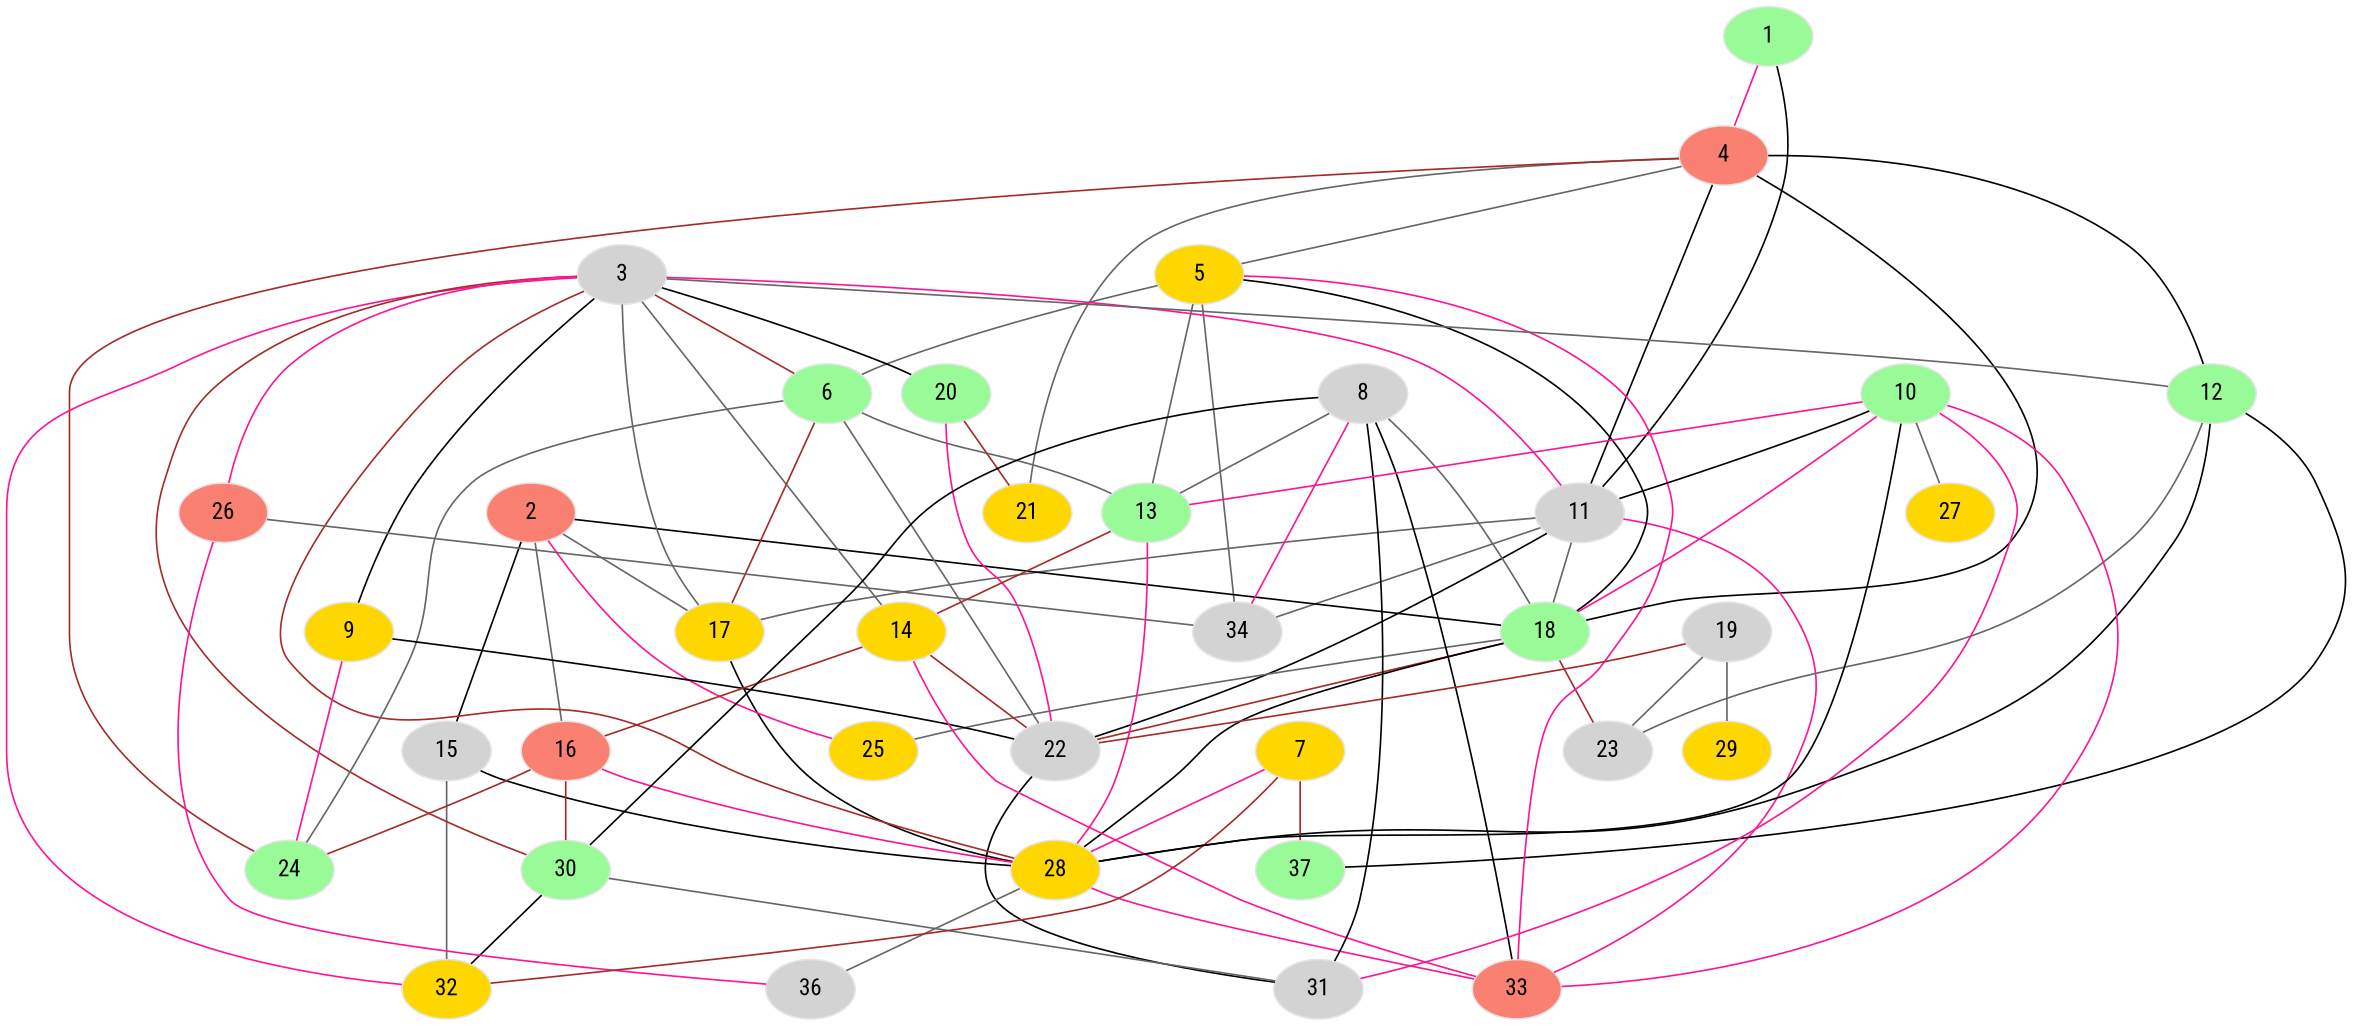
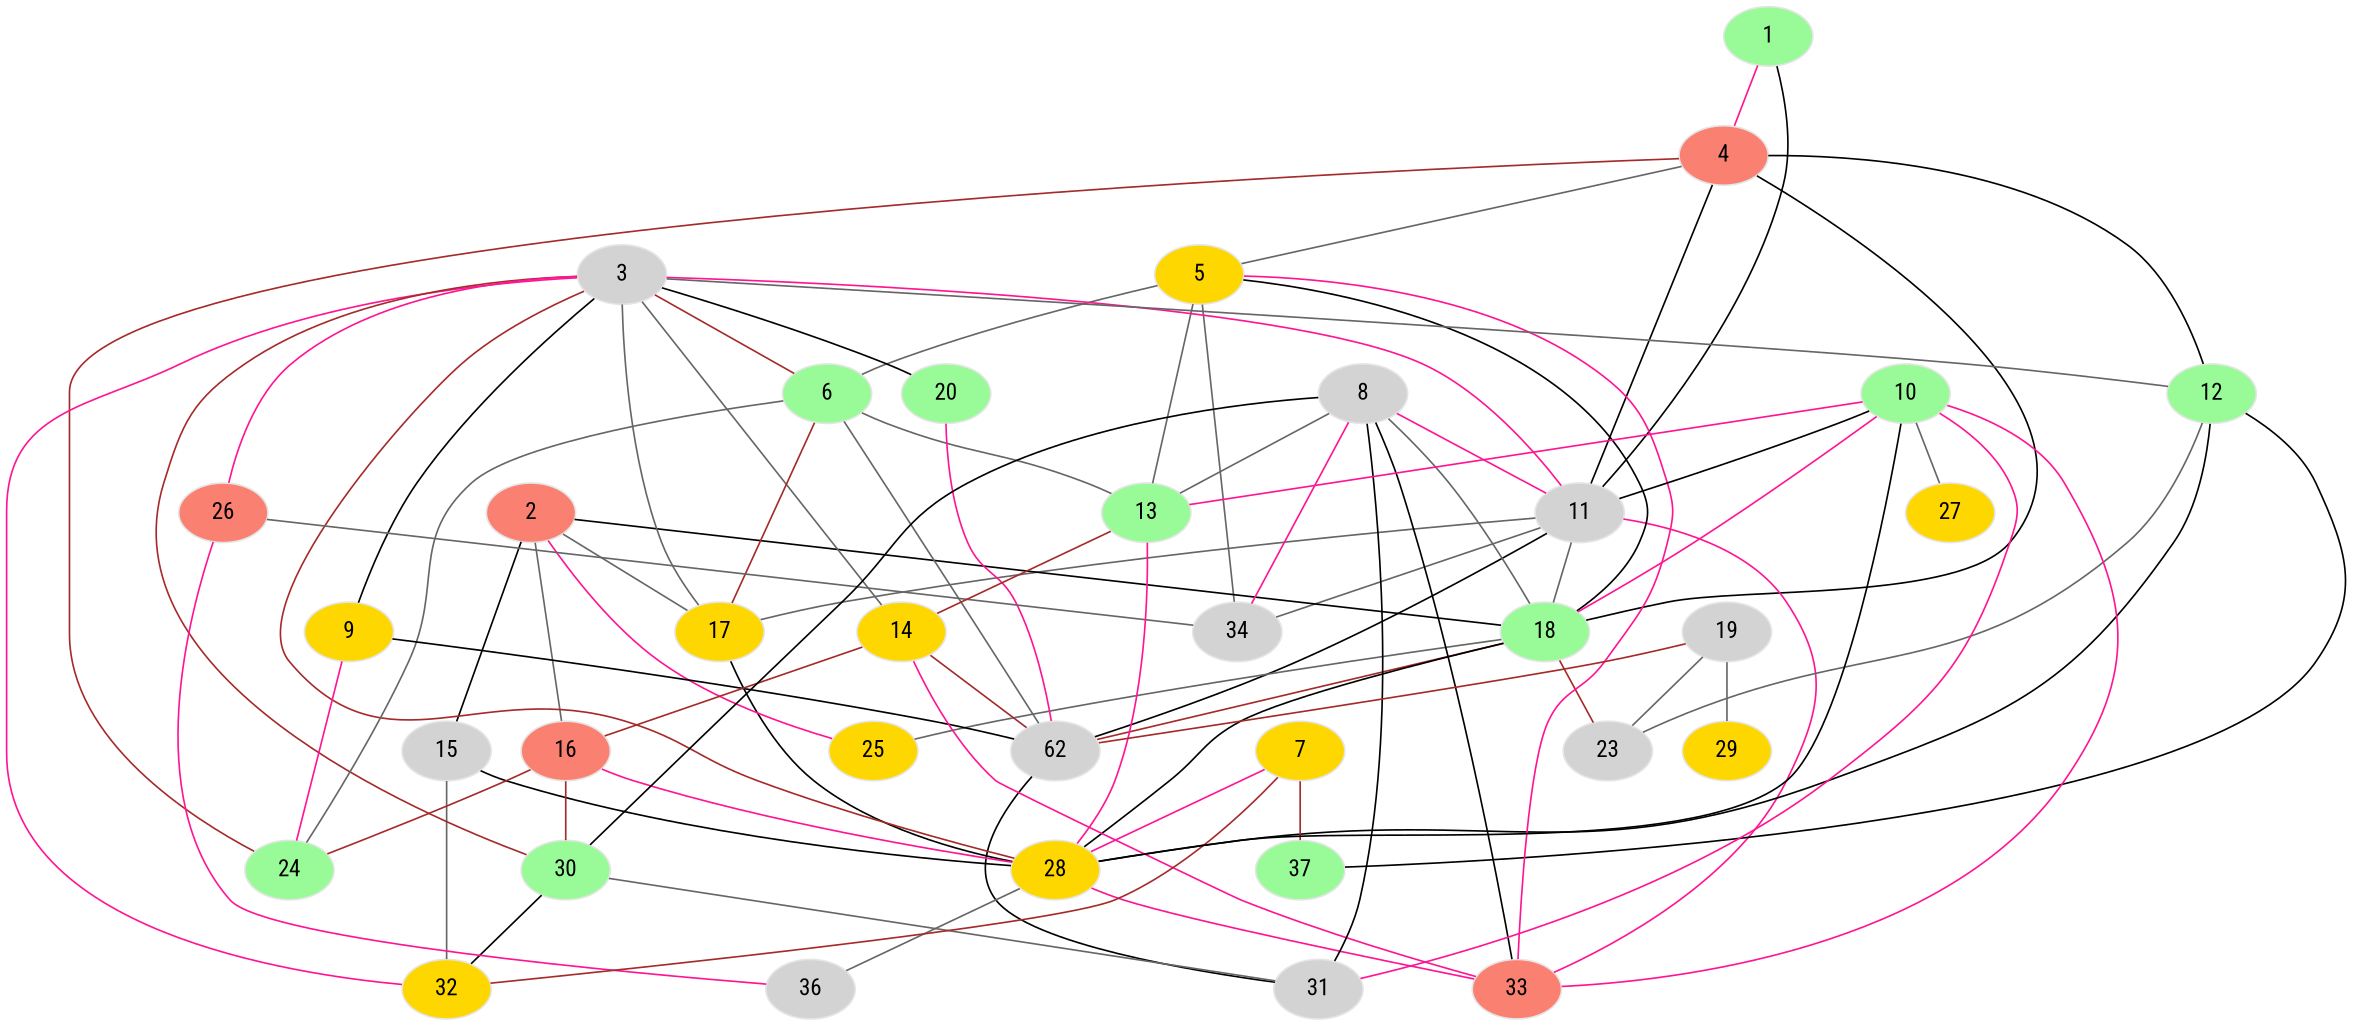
none -> (1468, 451)
(1027, 513) -> none
(1055, 751) -> (1055, 751)
